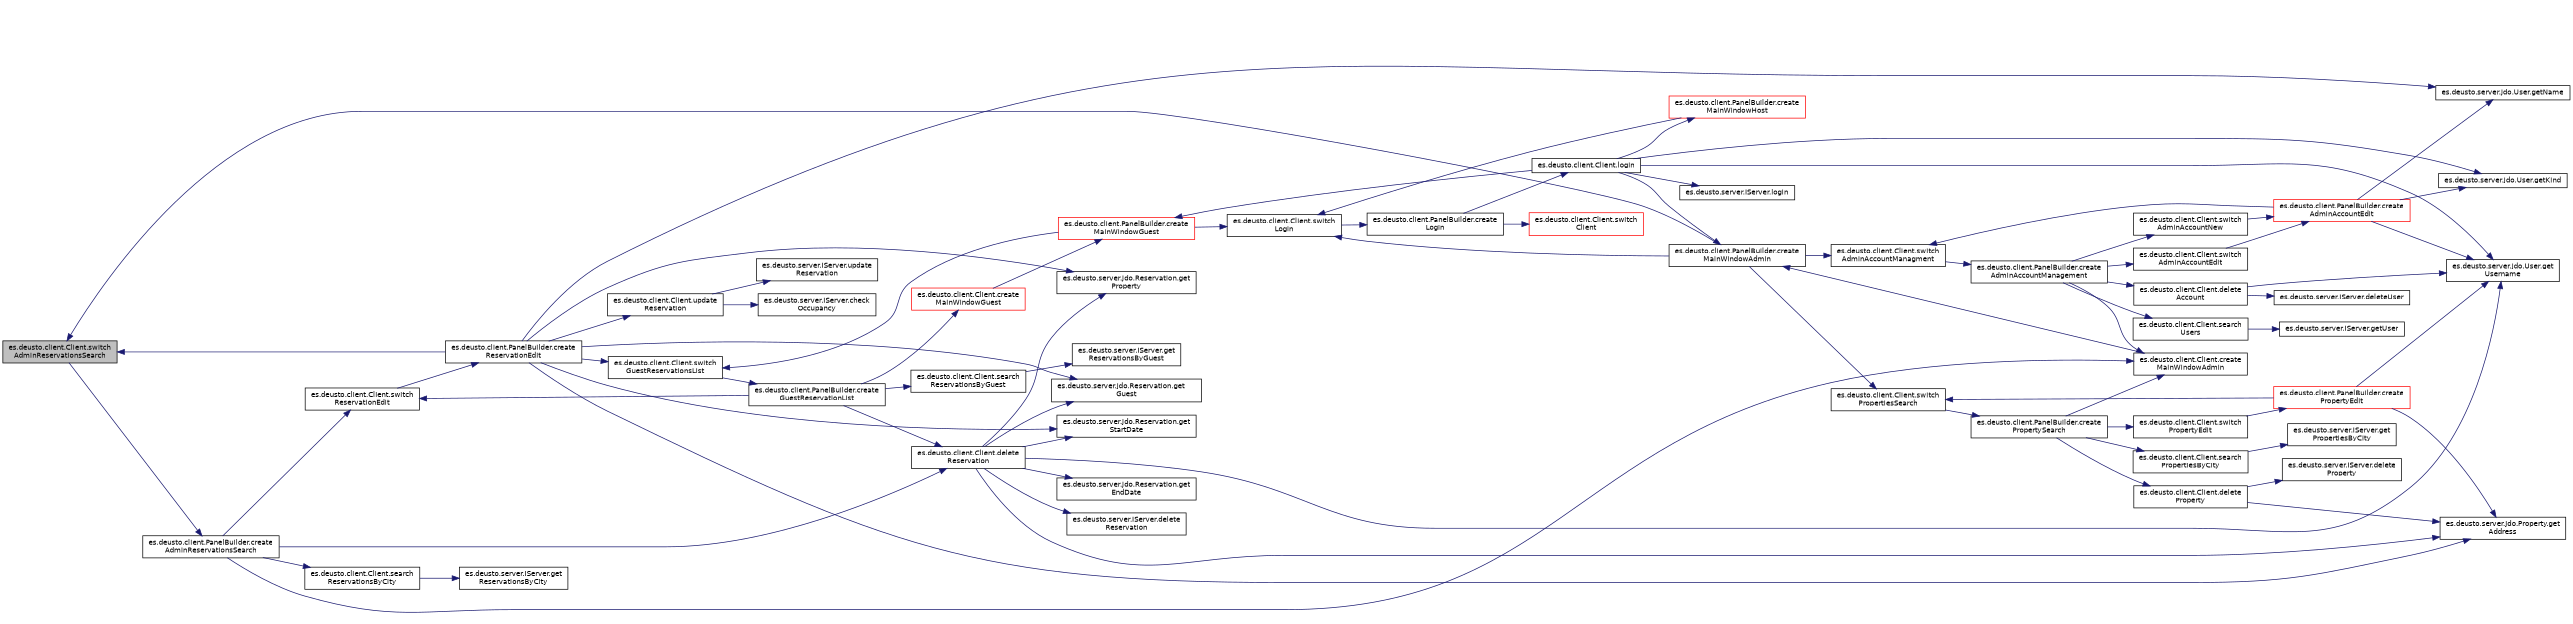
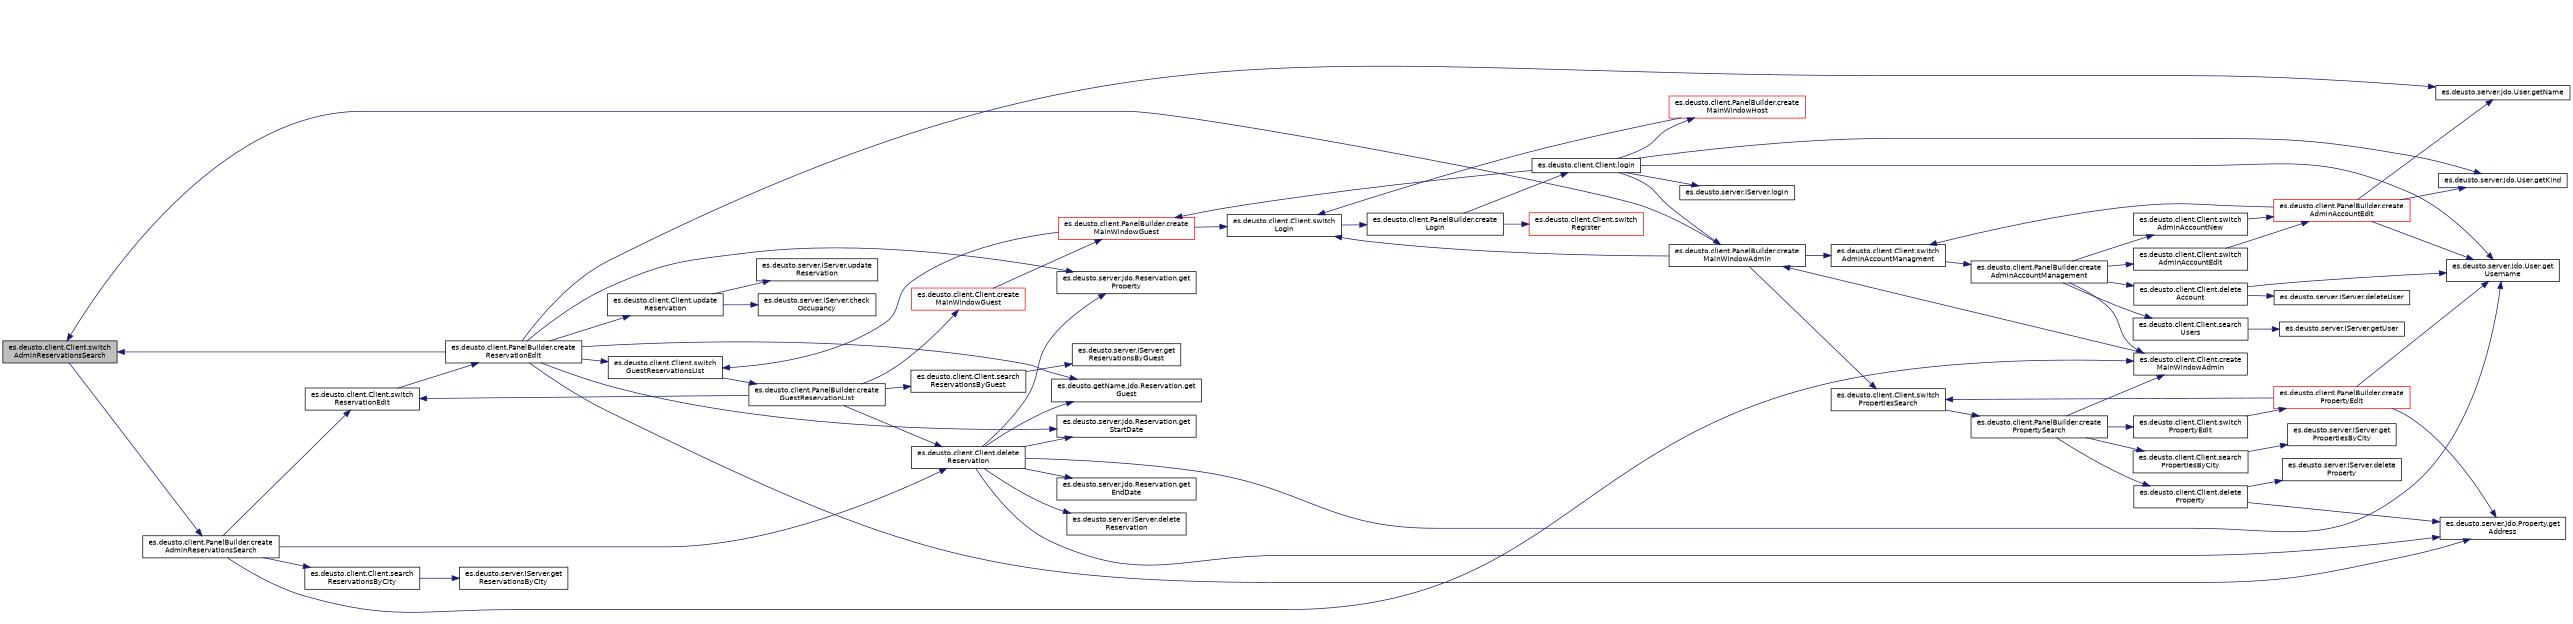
(1586, 224) -> (1586, 224)
(1127, 390) -> (1127, 390)
